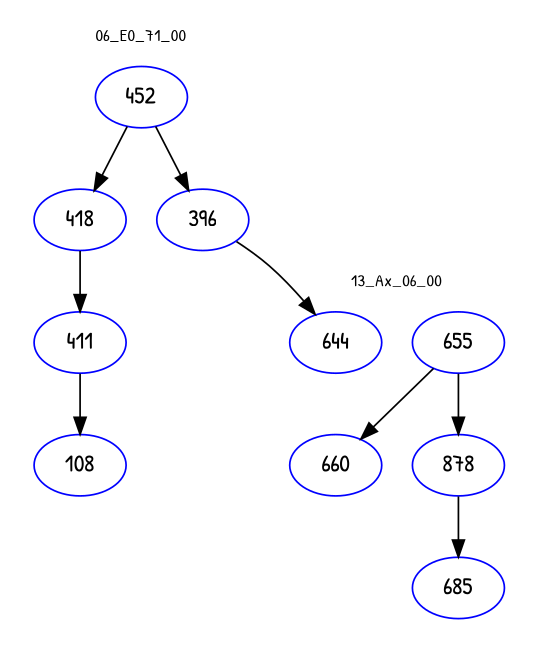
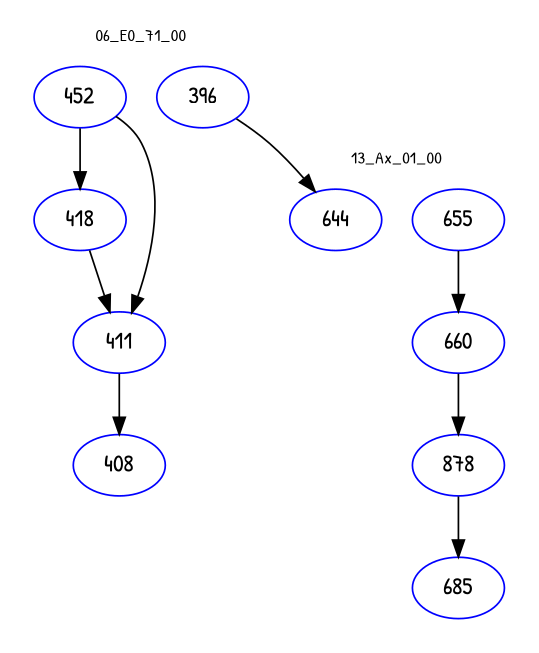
(168, 151) -> (155, 201)
(397, 282) -> (397, 159)
(458, 396) -> (458, 396)
(80, 465) -> (119, 465)
